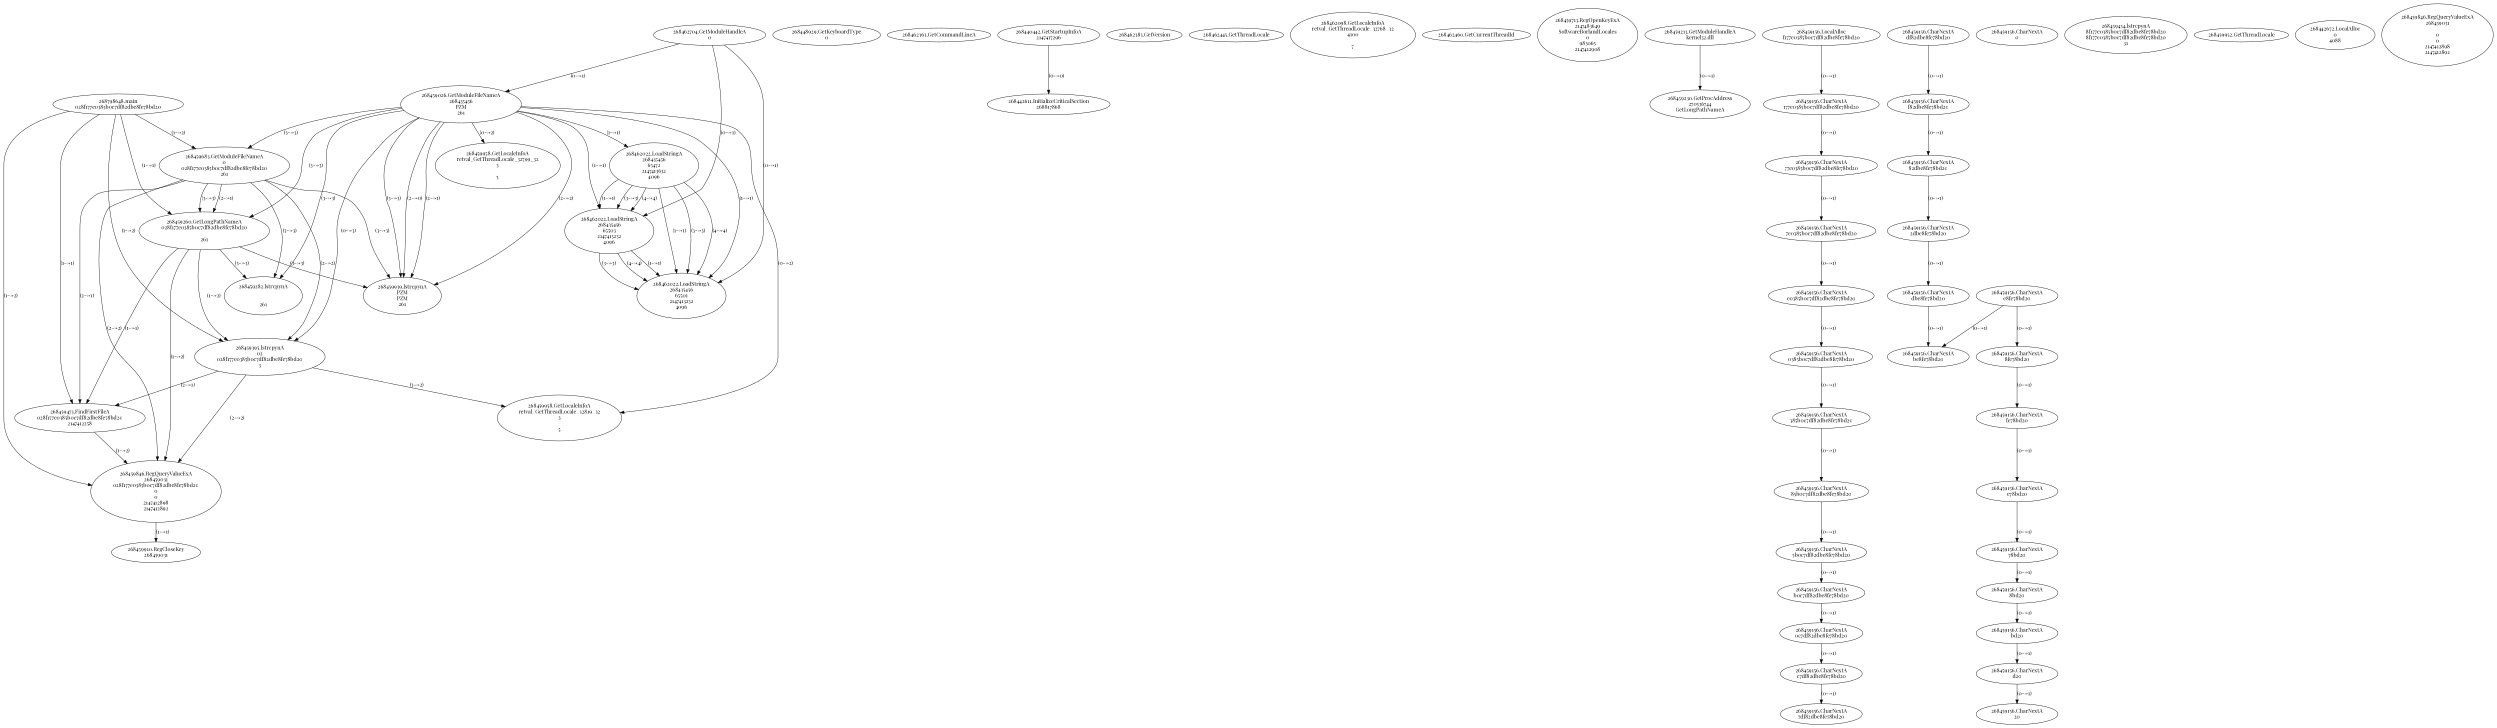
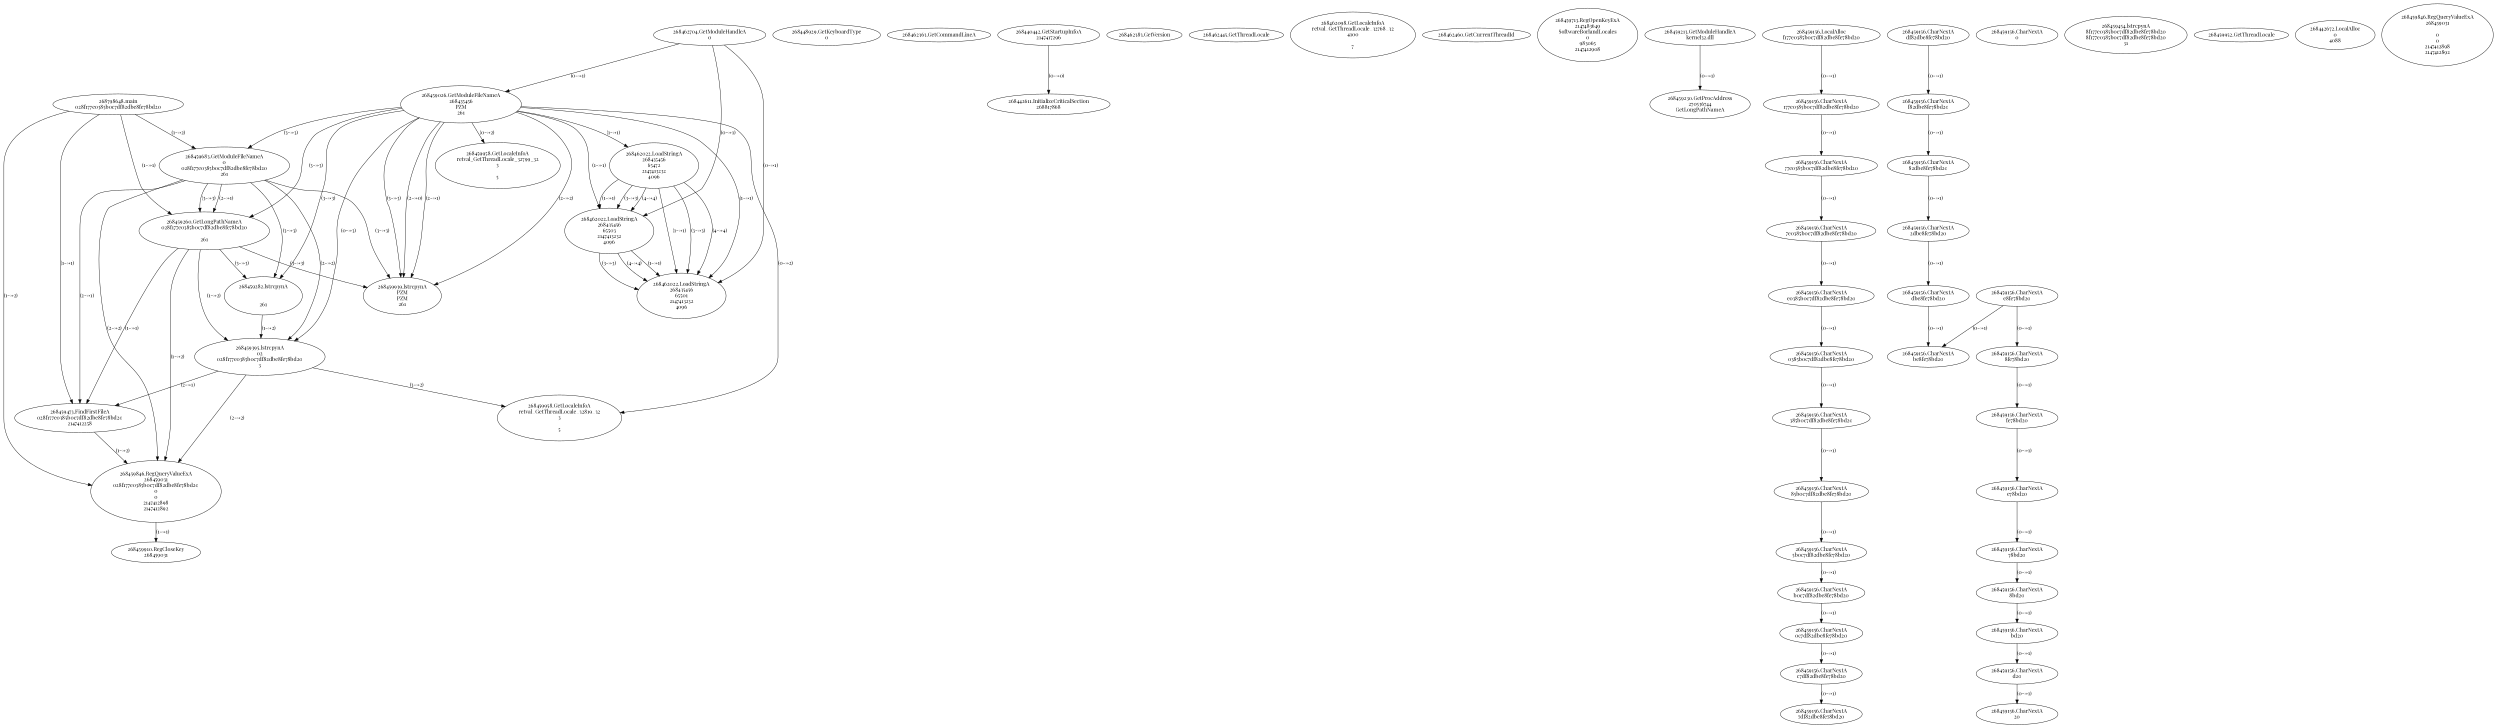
(654, 166) -> (654, 166)
(120, 250) -> (262, 325)
